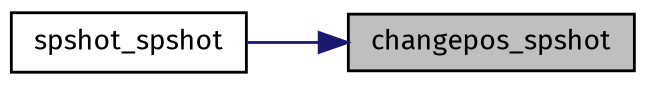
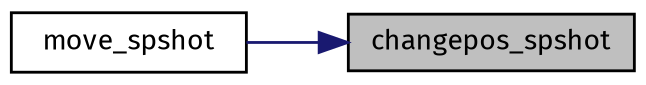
(129, 42) -> (129, 42)
